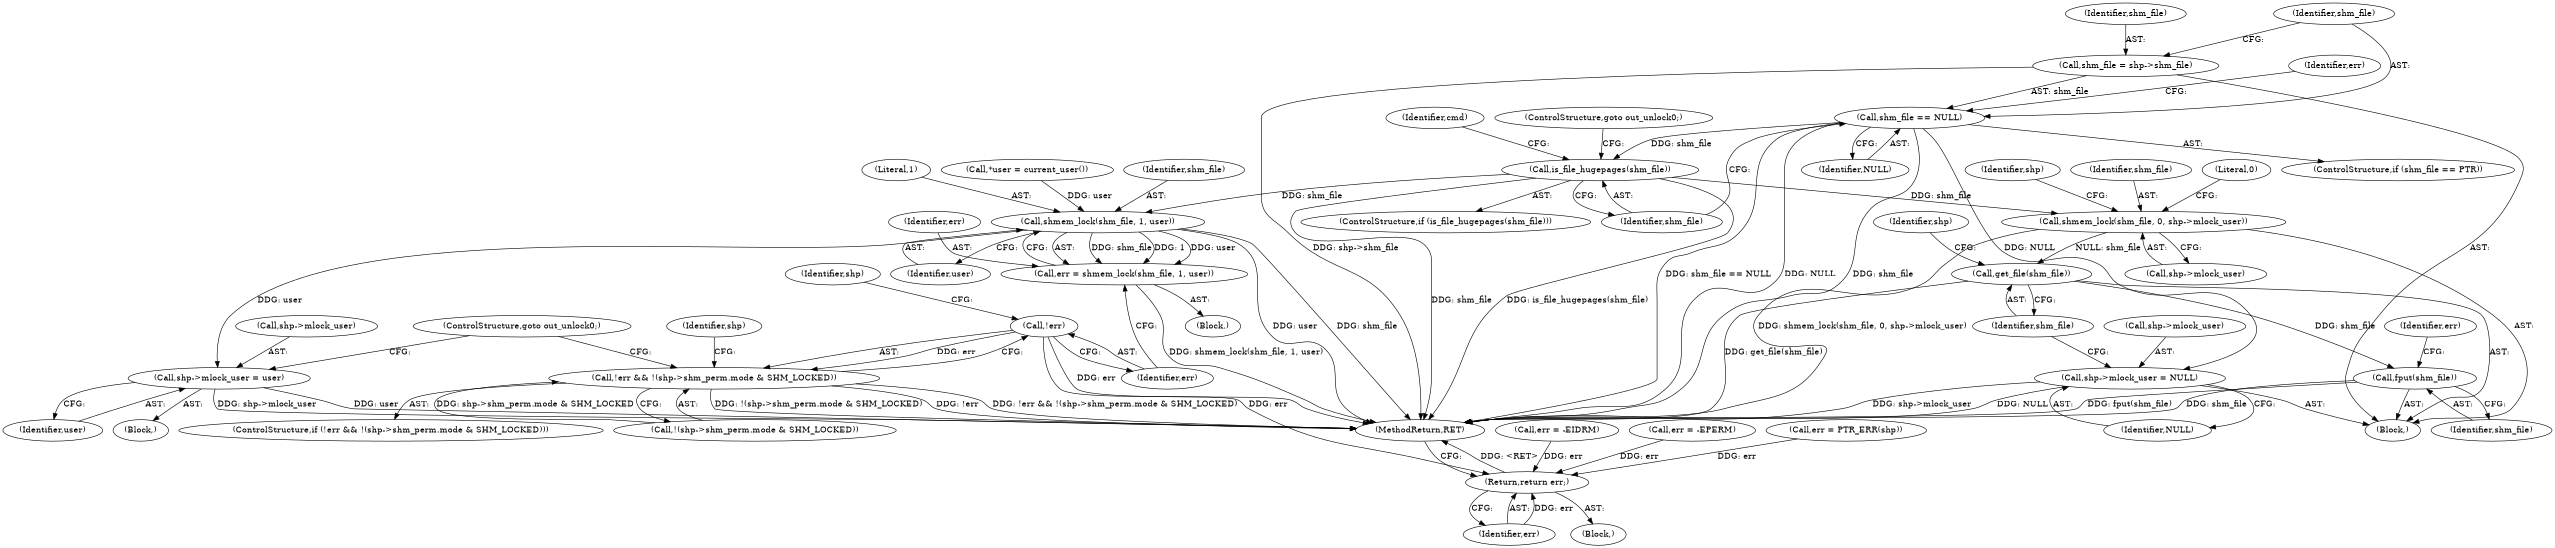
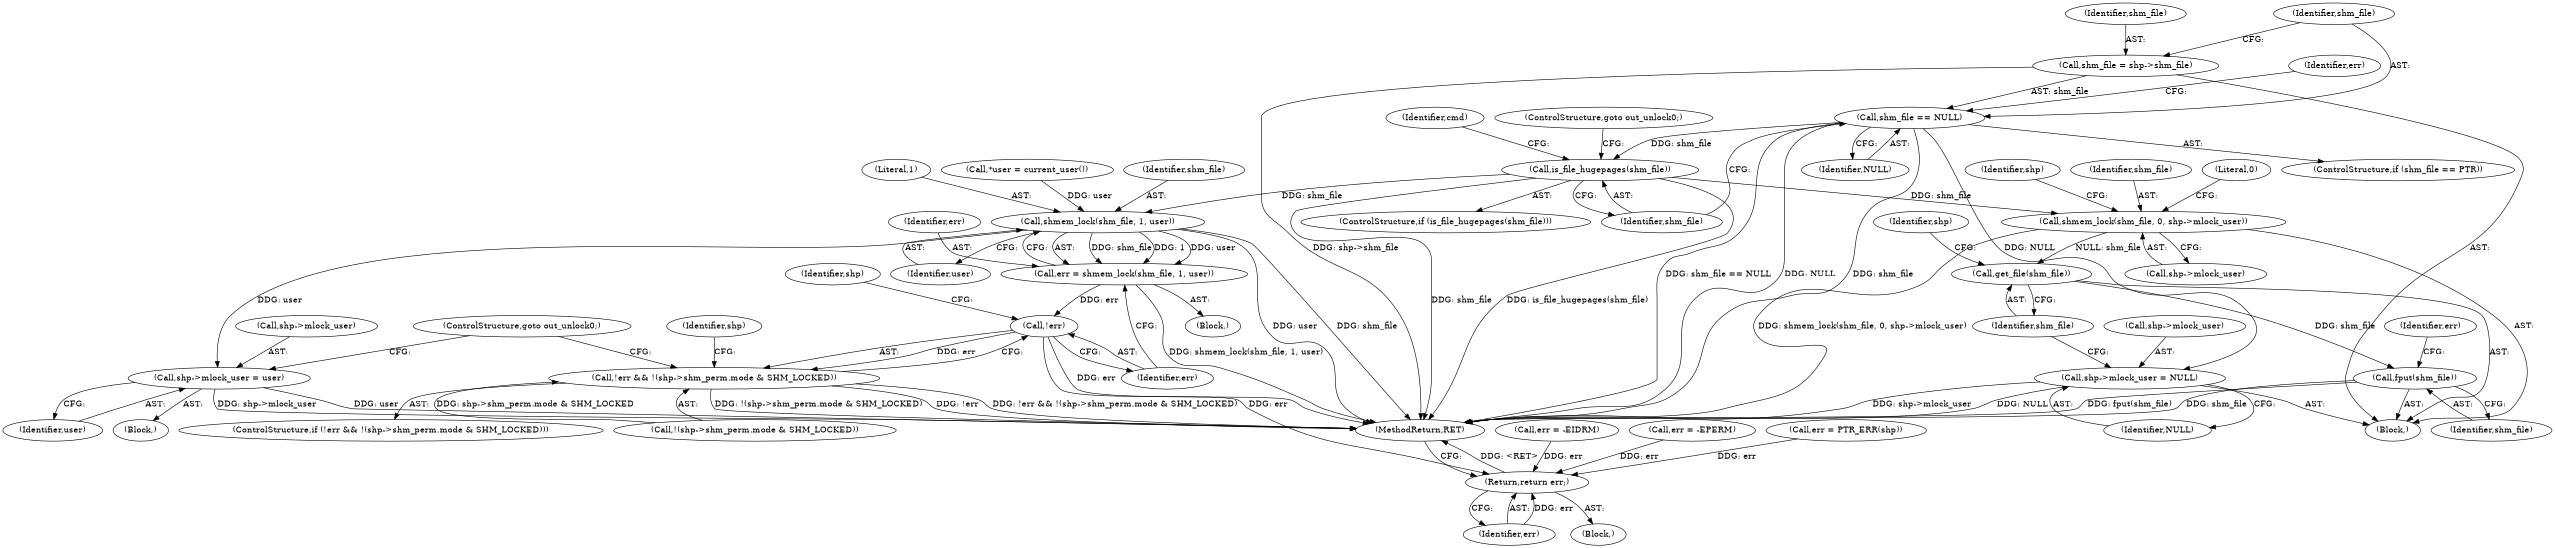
none -> (1079, 297)
(1725, 367) -> none
(640, 408) -> none
